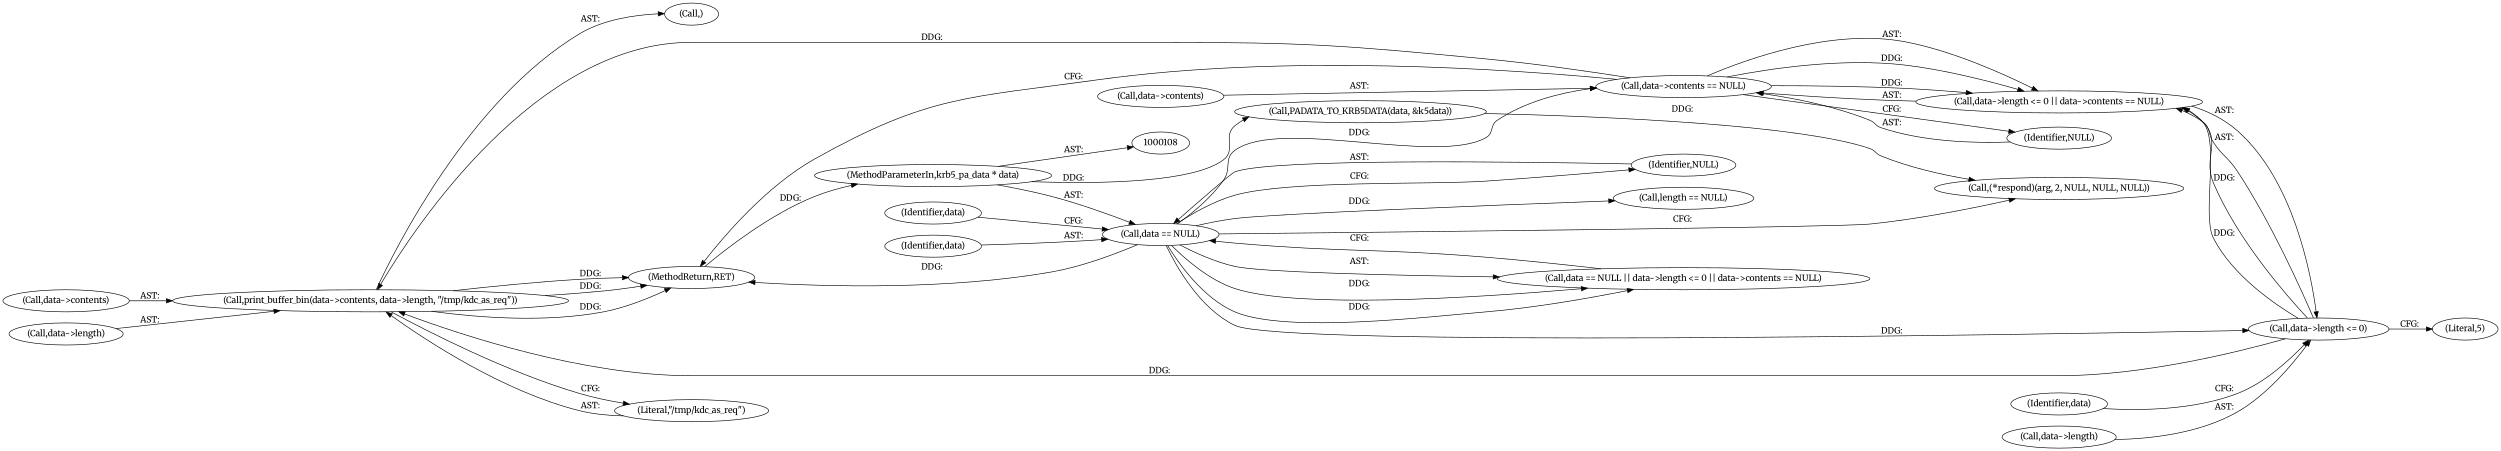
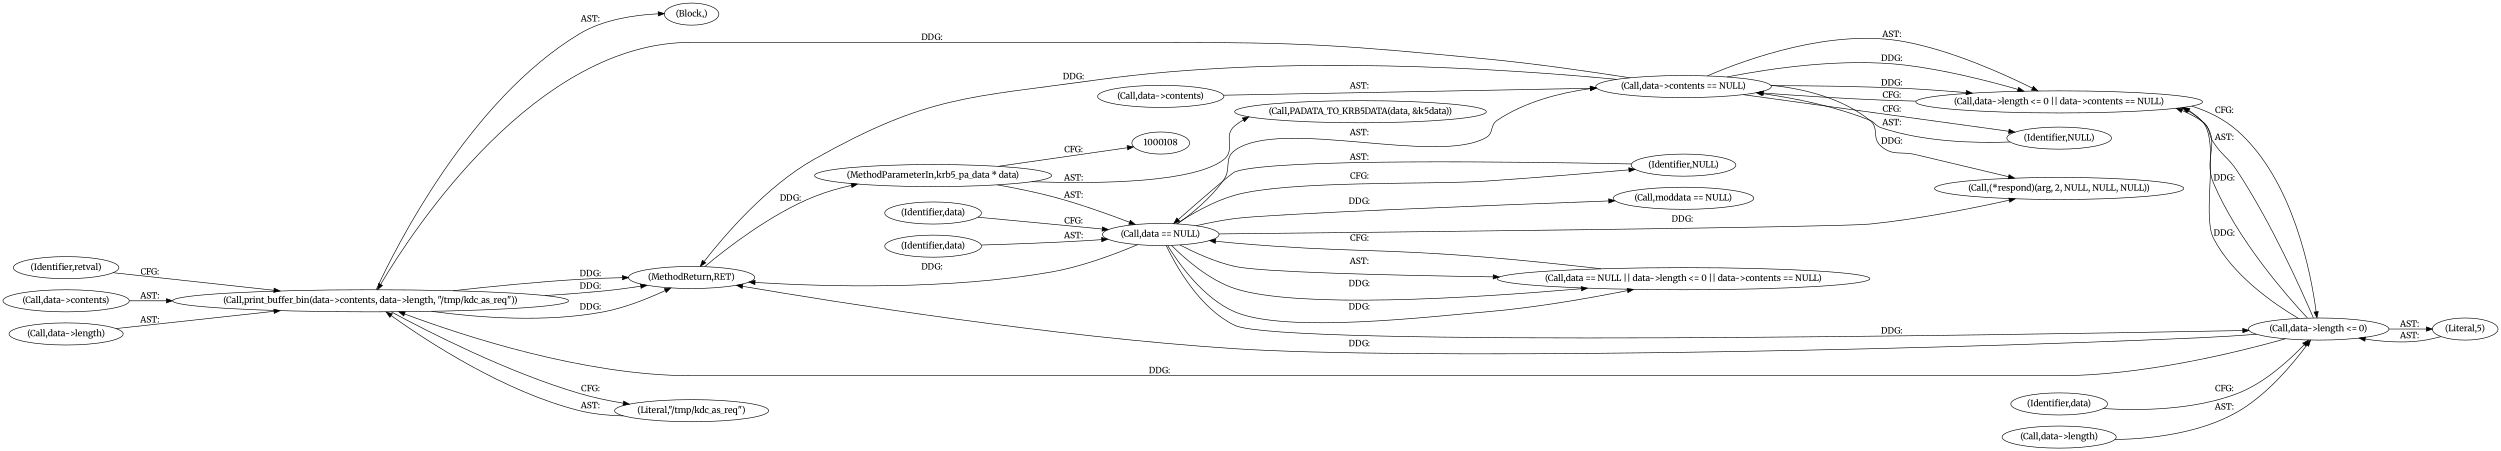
(692, 14) -> (692, 14)
(1075, 77) -> (1075, 77)
(1893, 95) -> (1893, 95)
(2225, 111) -> (2225, 111)
(1730, 126) -> (1880, 145)
(1361, 133) -> (1361, 133)
(1075, 150) -> (1075, 150)
(1075, 178) -> (1075, 178)
(1684, 198) -> (1684, 198)
(1684, 219) -> (1684, 219)
none -> (66, 268)
(2411, 324) -> (2411, 324)
none -> (2403, 342)
none -> (1498, 354)
